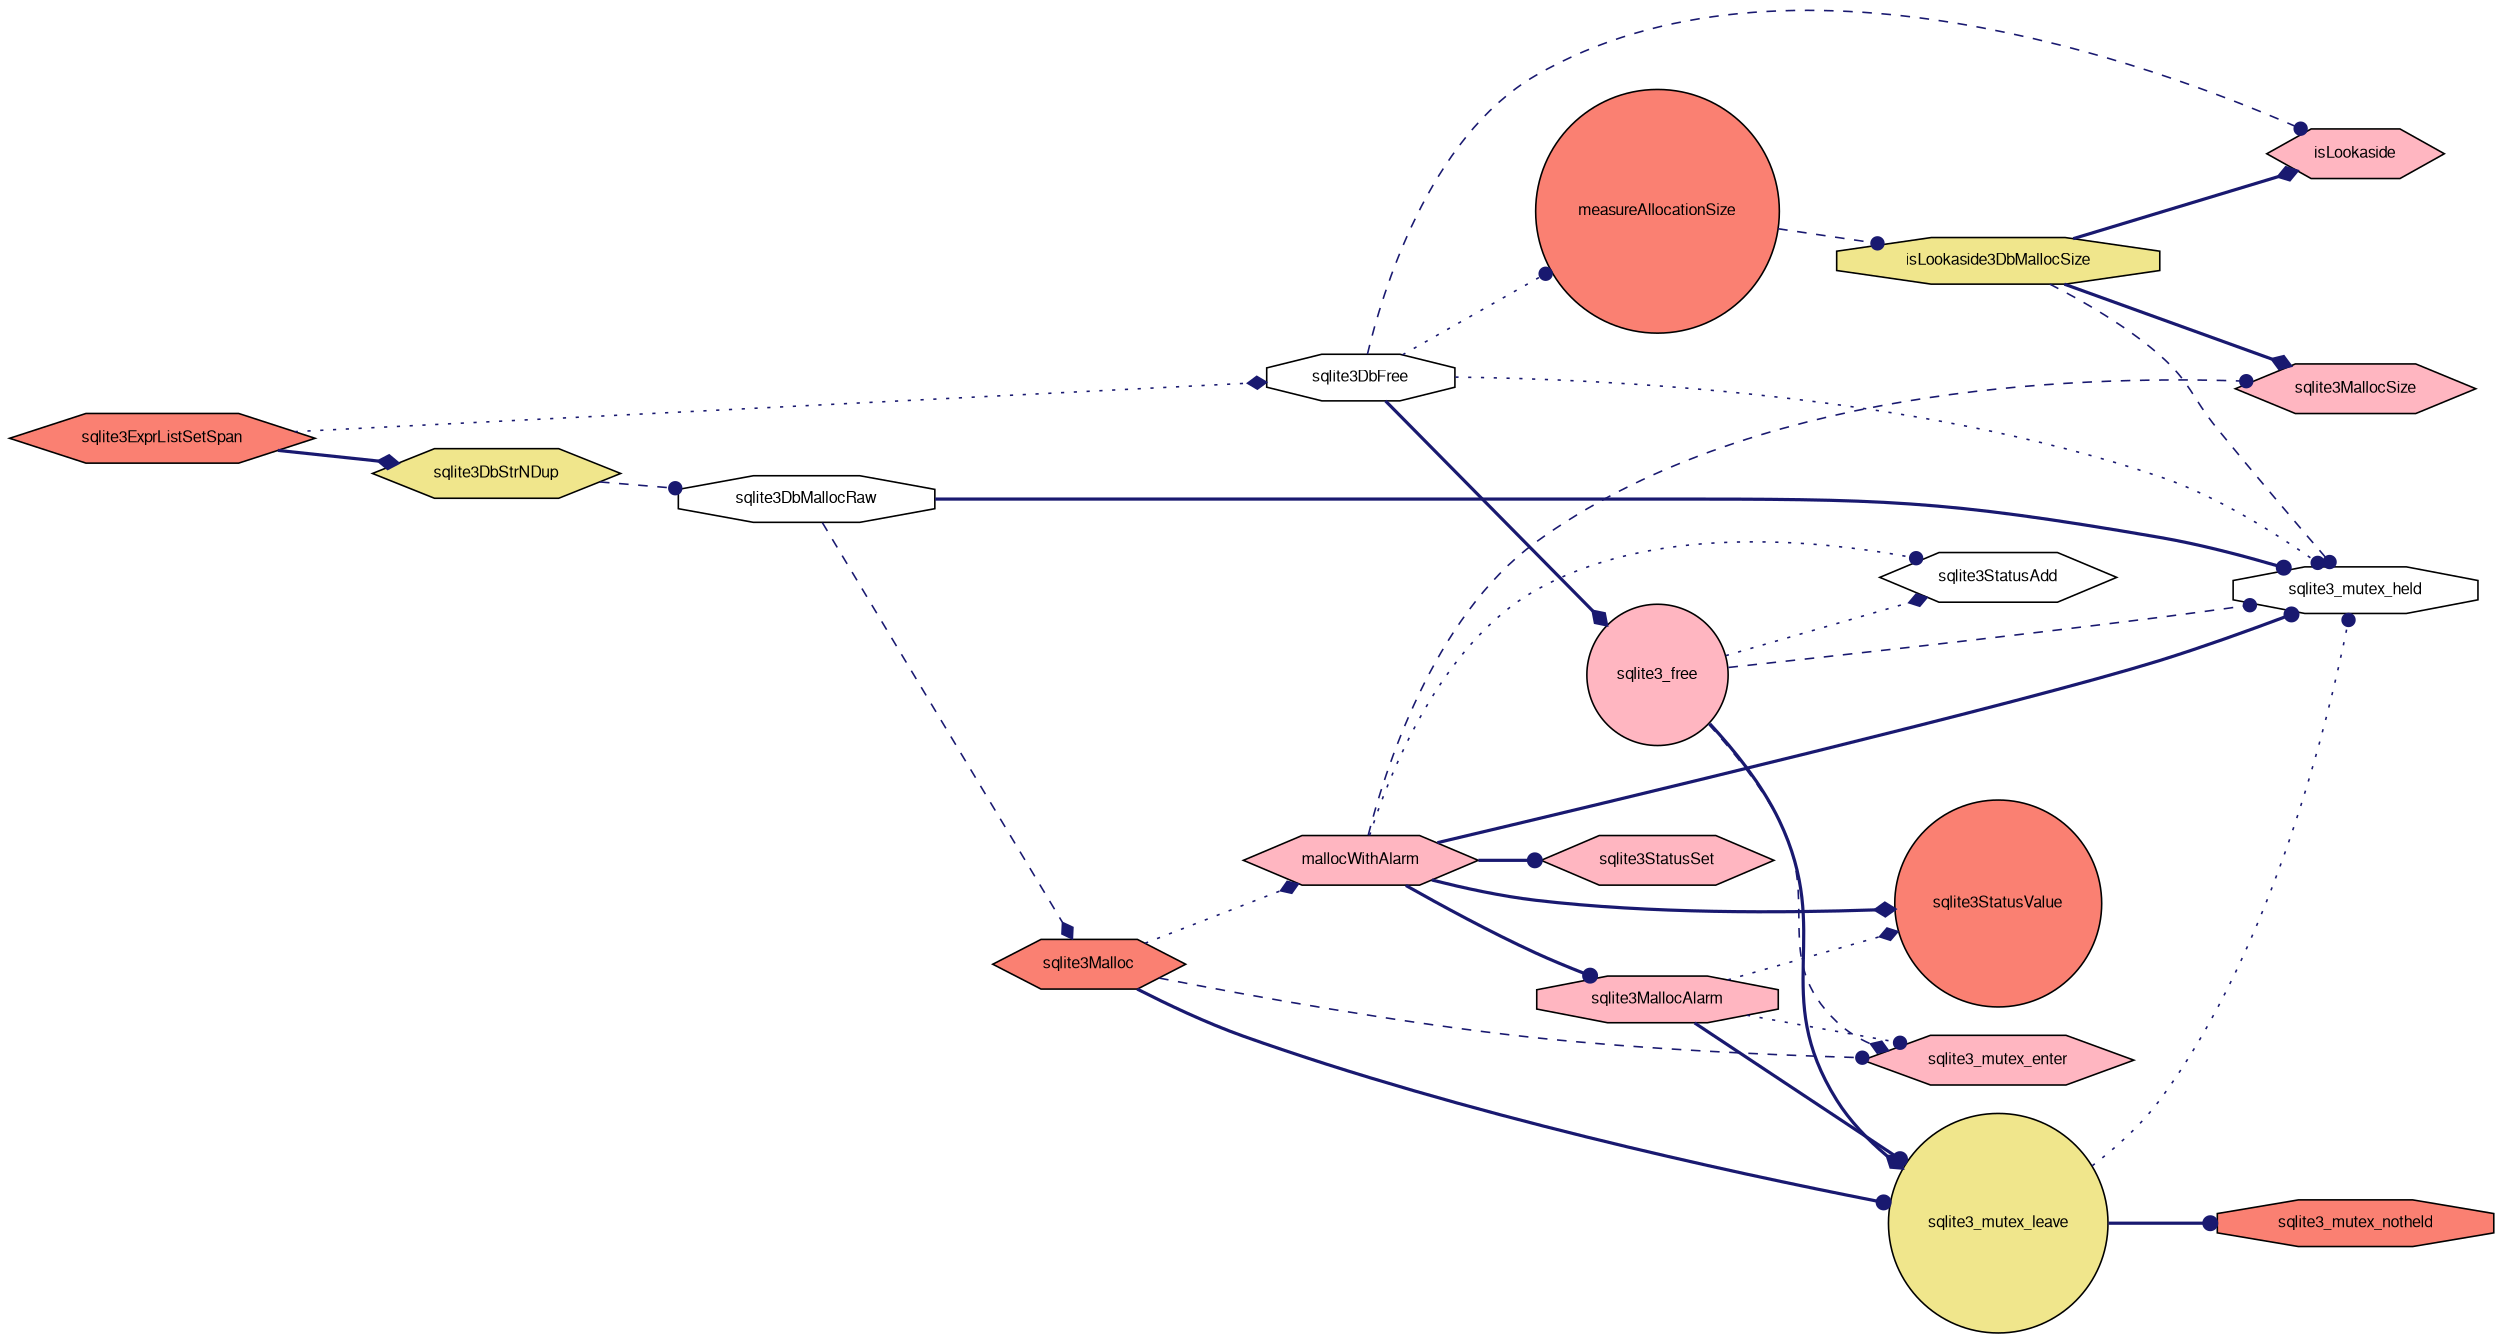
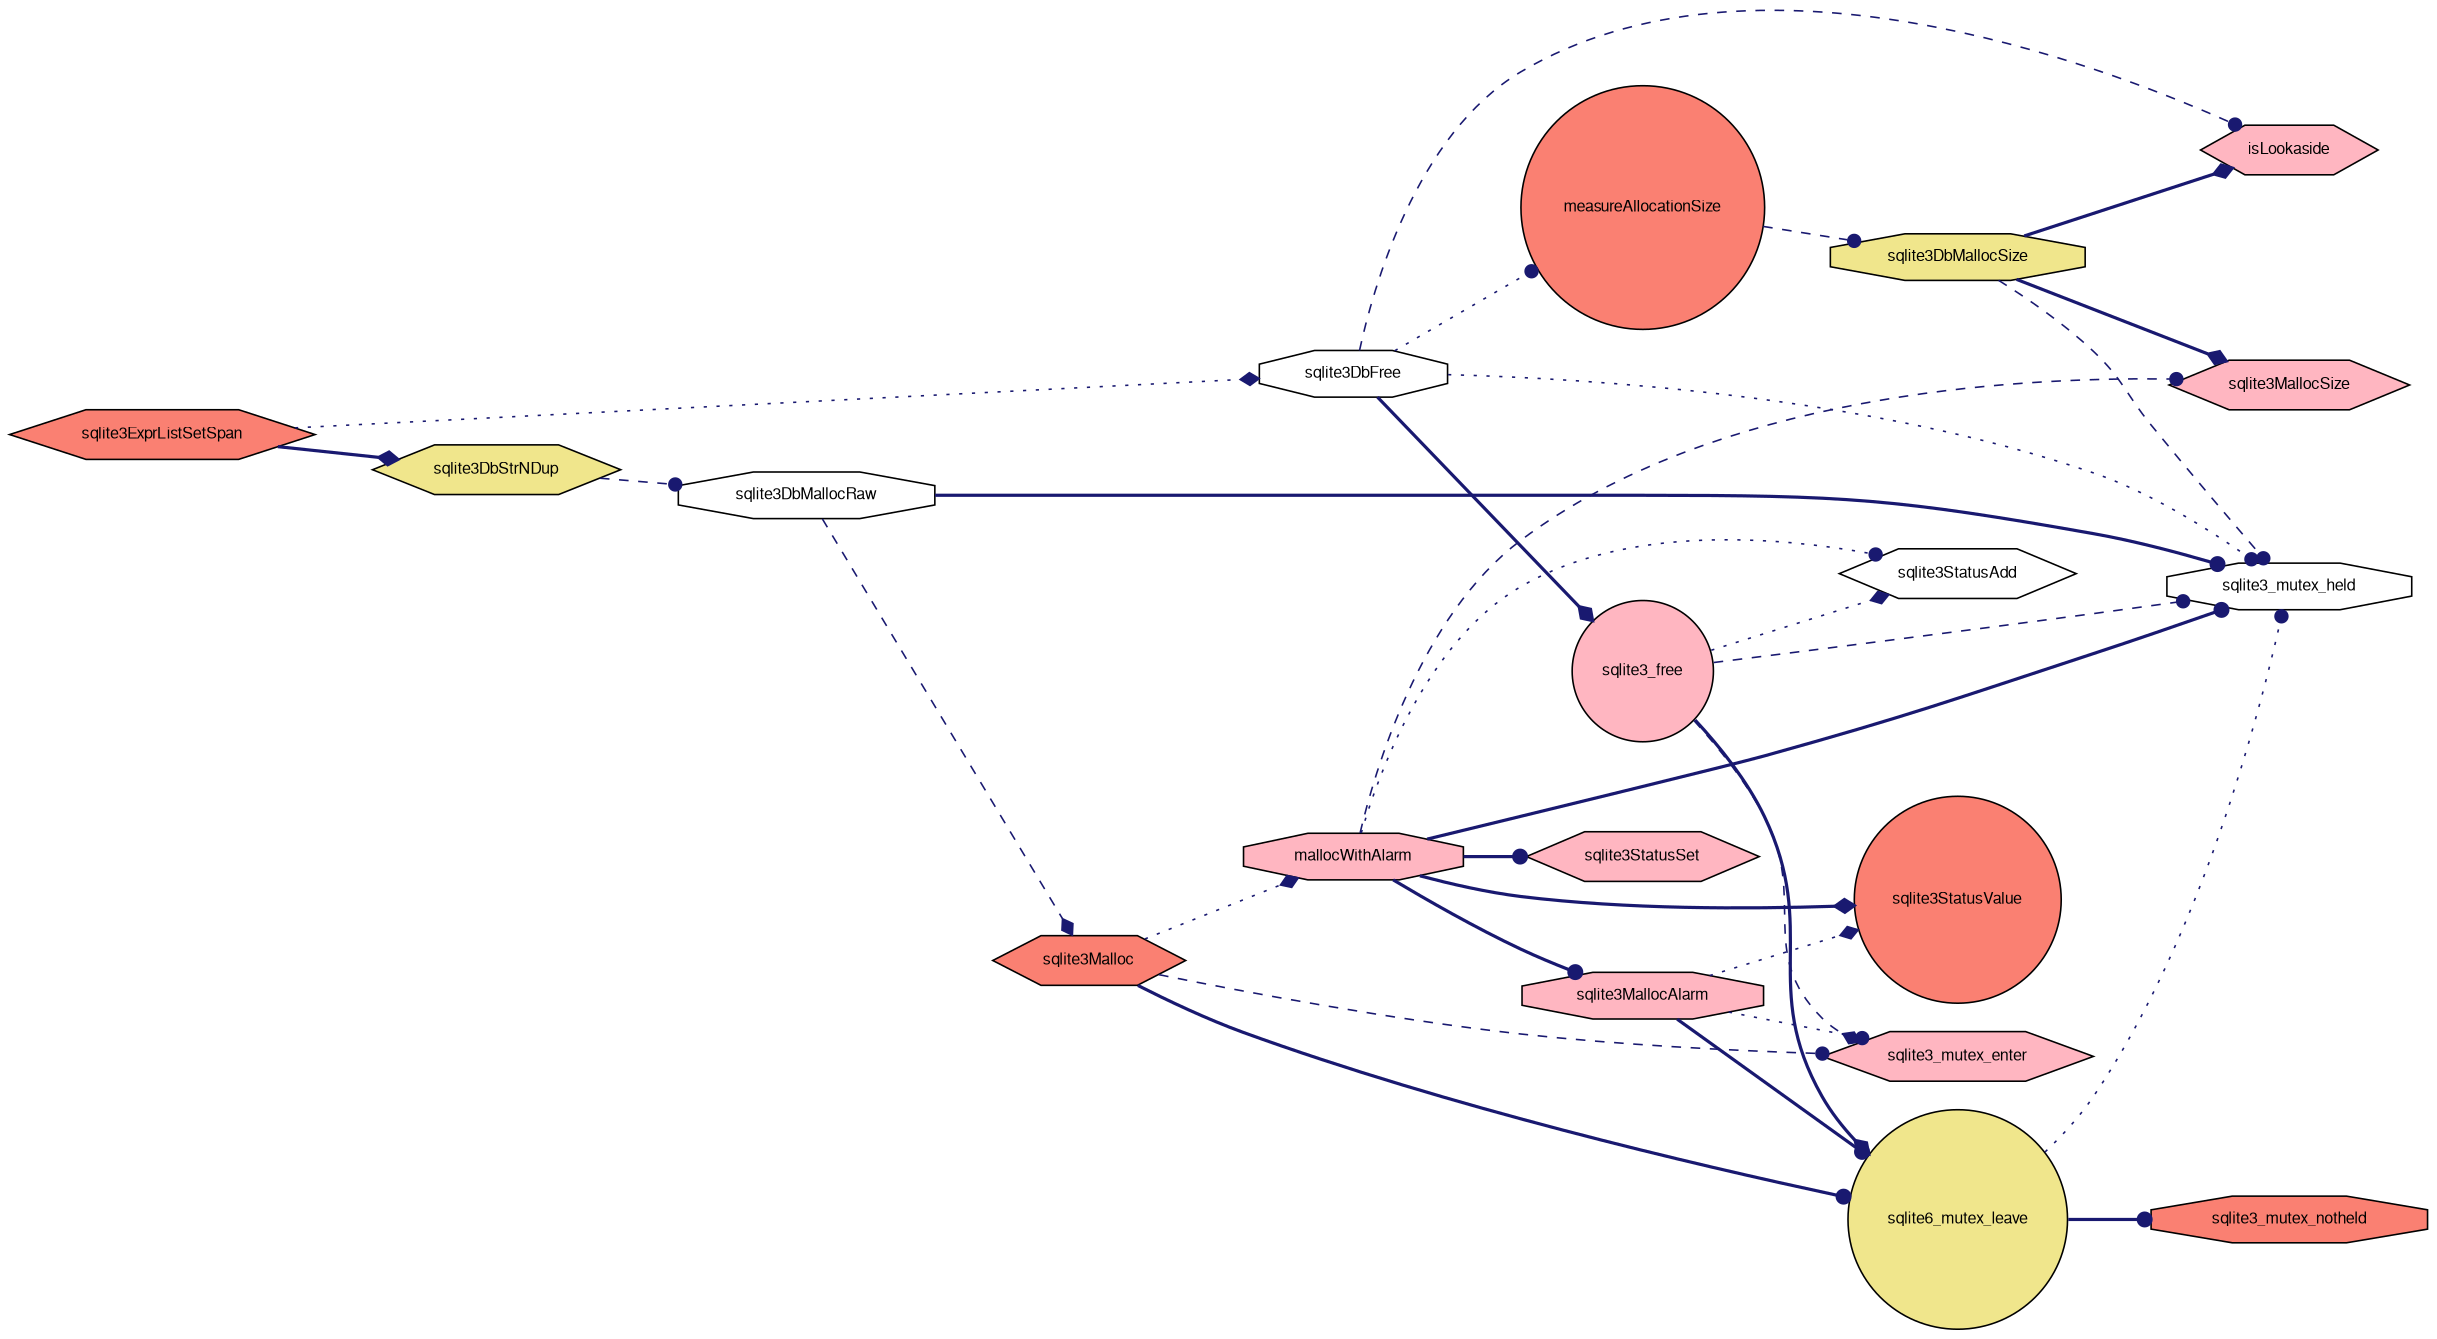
(1998, 261) -> (1958, 257)
(1361, 860) -> (1353, 857)
(1998, 1223) -> (1958, 1219)
